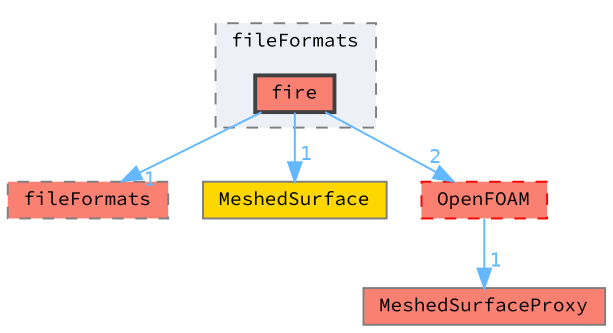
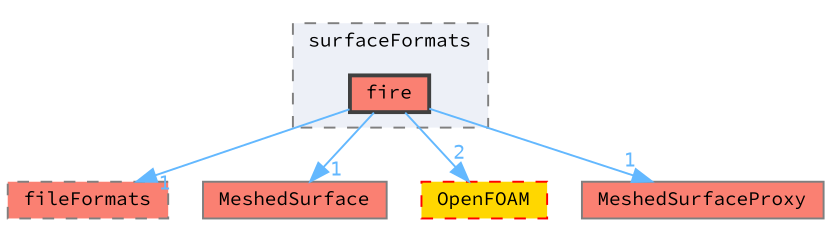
(296, 42) -> (391, 42)
(295, 200) -> (295, 200)
(484, 200) -> (484, 200)
(484, 244) -> (531, 142)
